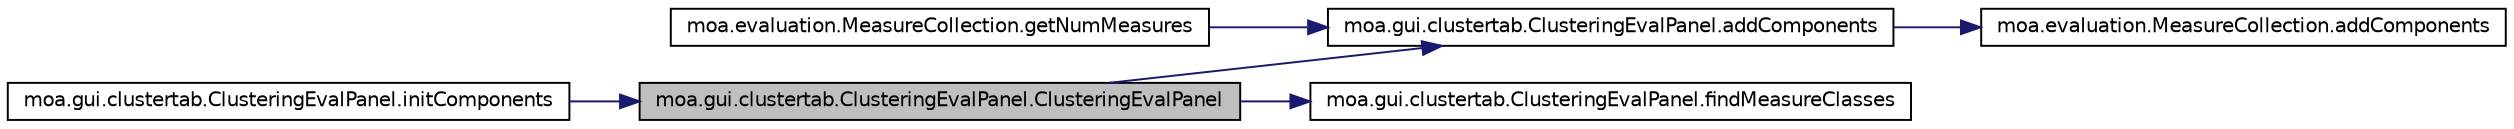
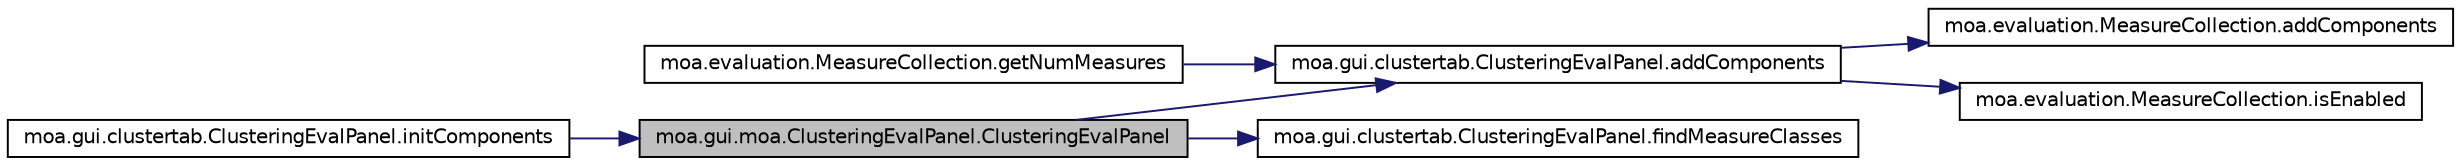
(940, 101) -> (914, 138)
none -> (2191, 101)
